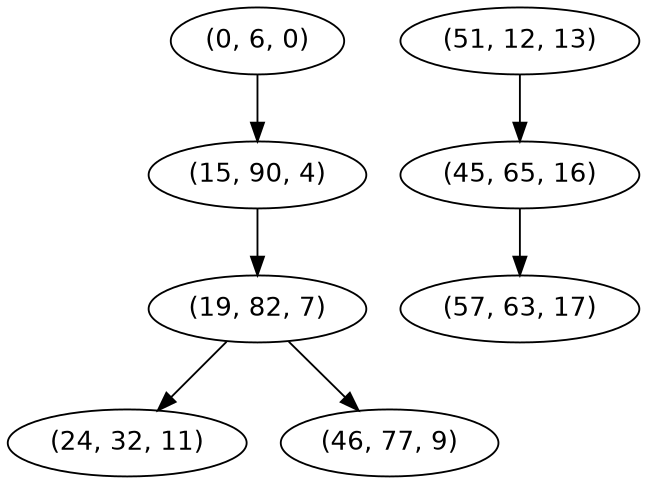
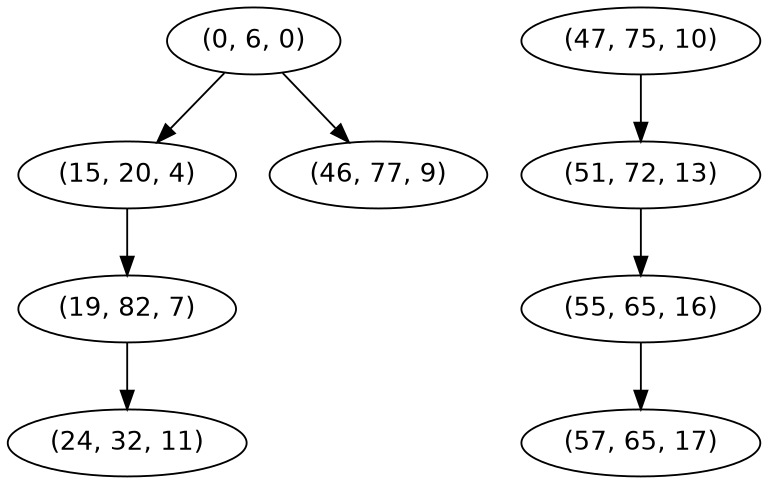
(520, 41) -> (641, 175)
none -> (641, 41)
(257, 175) -> (127, 175)
(520, 175) -> (641, 309)
(520, 309) -> (641, 443)
(317, 369) -> (309, 101)
